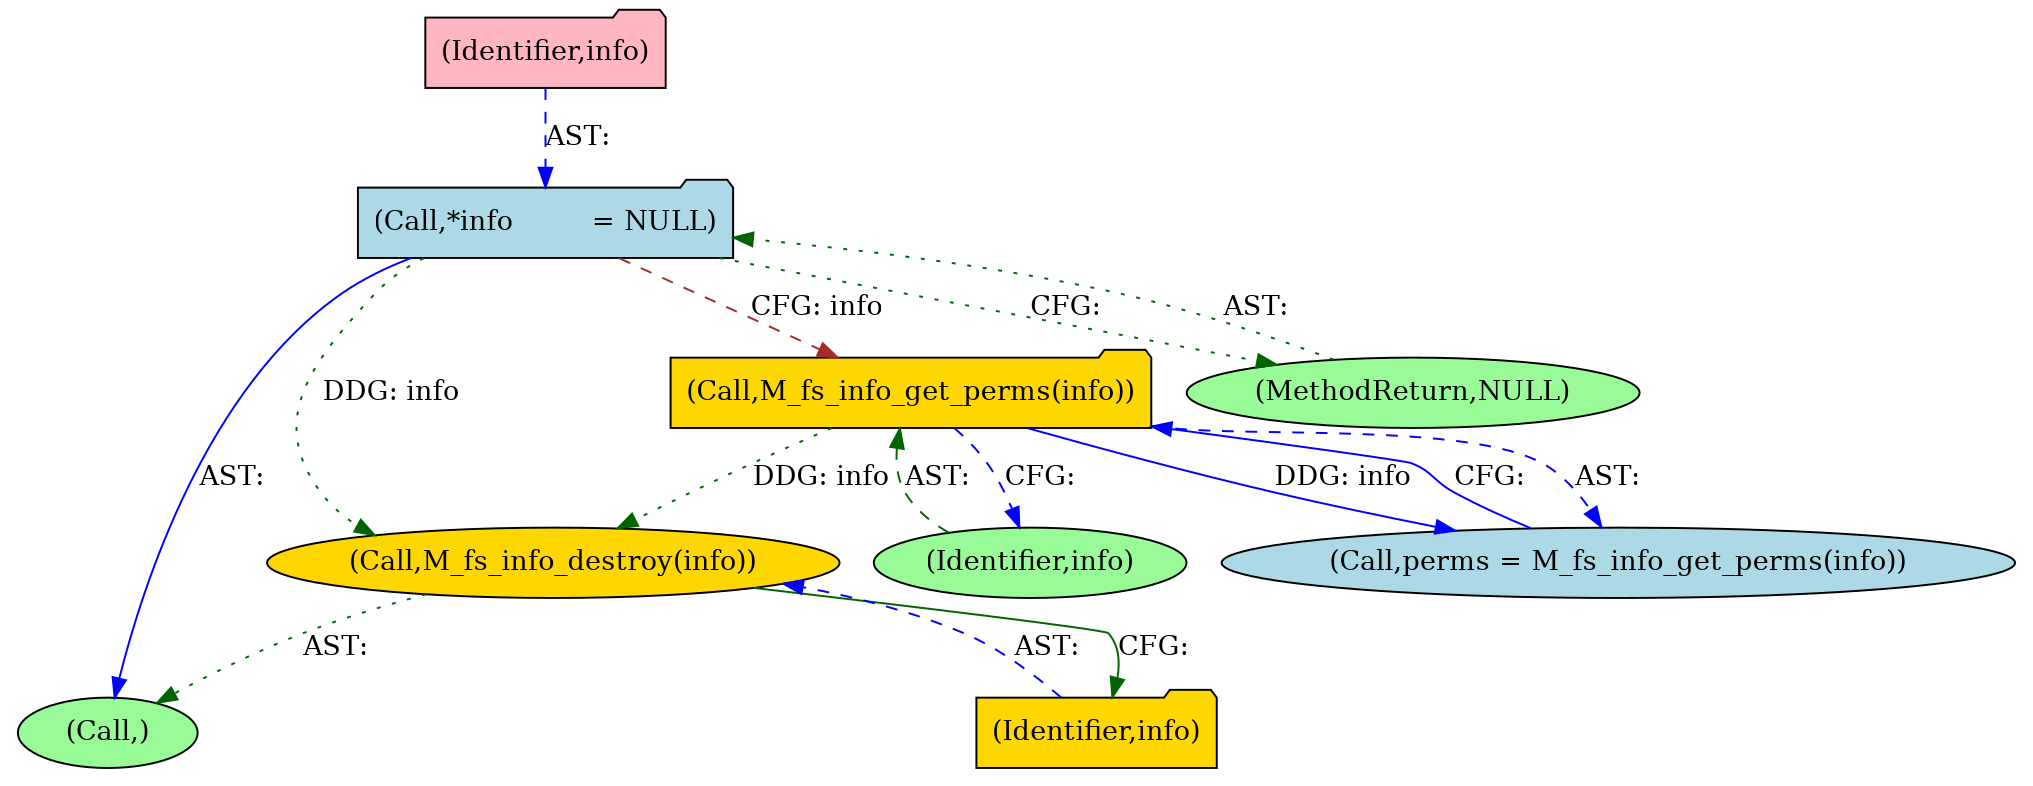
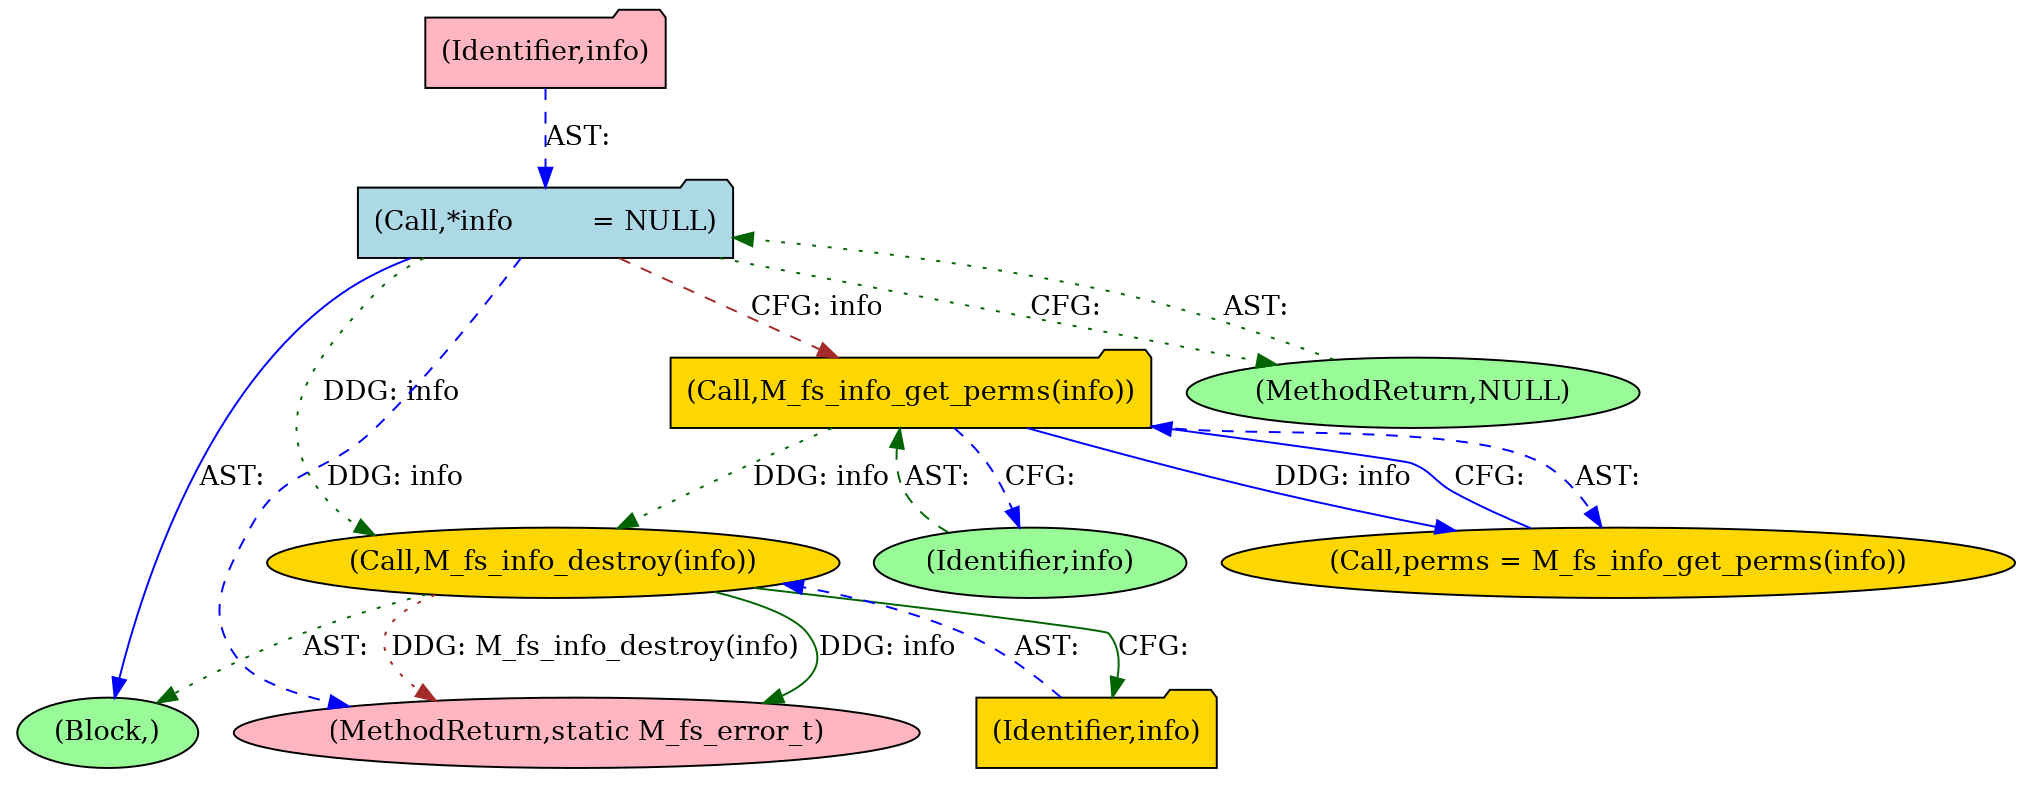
(1618, 563) -> (1618, 563)
(108, 733) -> (108, 733)
none -> (577, 733)
